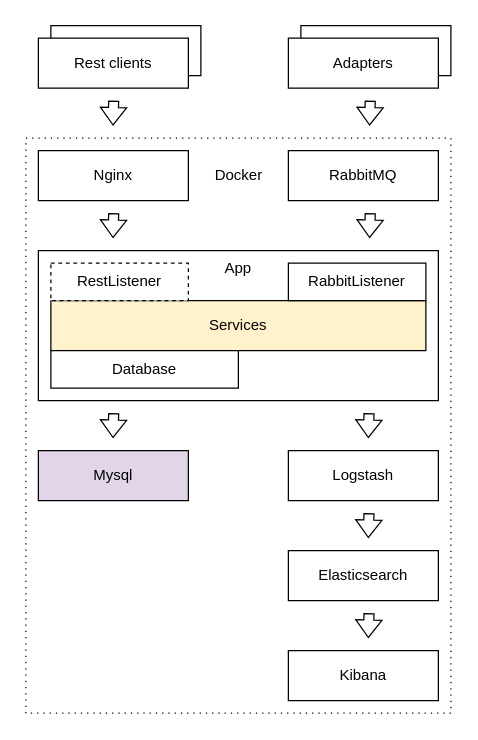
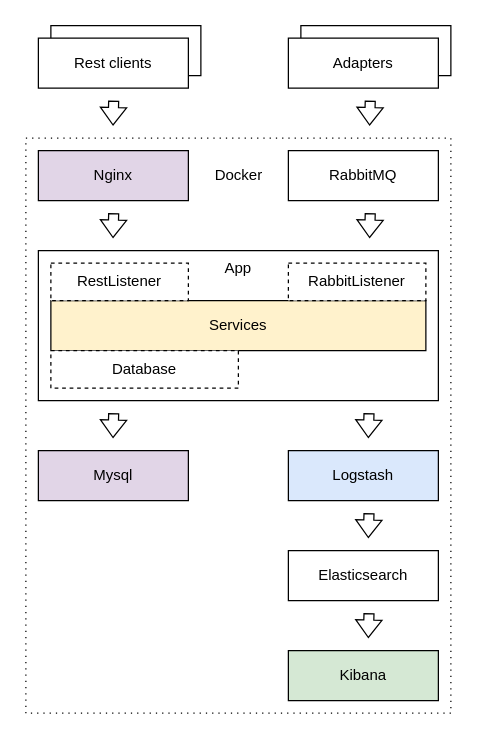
(113, 176) -> (113, 176)
(357, 282) -> (357, 282)
(144, 369) -> (144, 369)
(363, 476) -> (363, 476)
(363, 676) -> (363, 676)
